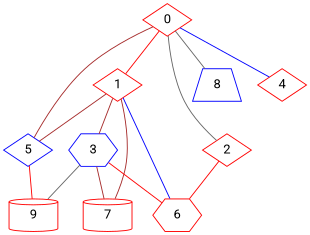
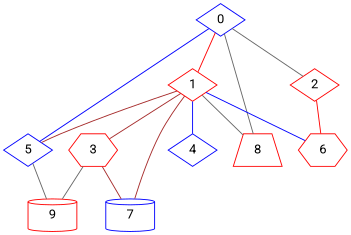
(167, 20) -> (221, 20)
(225, 52) -> (193, 118)
(83, 71) -> (124, 85)
(217, 85) -> (258, 150)
(282, 85) -> (193, 150)
none -> (223, 115)
(93, 150) -> (93, 150)
(31, 182) -> (40, 181)
(135, 183) -> none
(108, 215) -> (130, 215)
